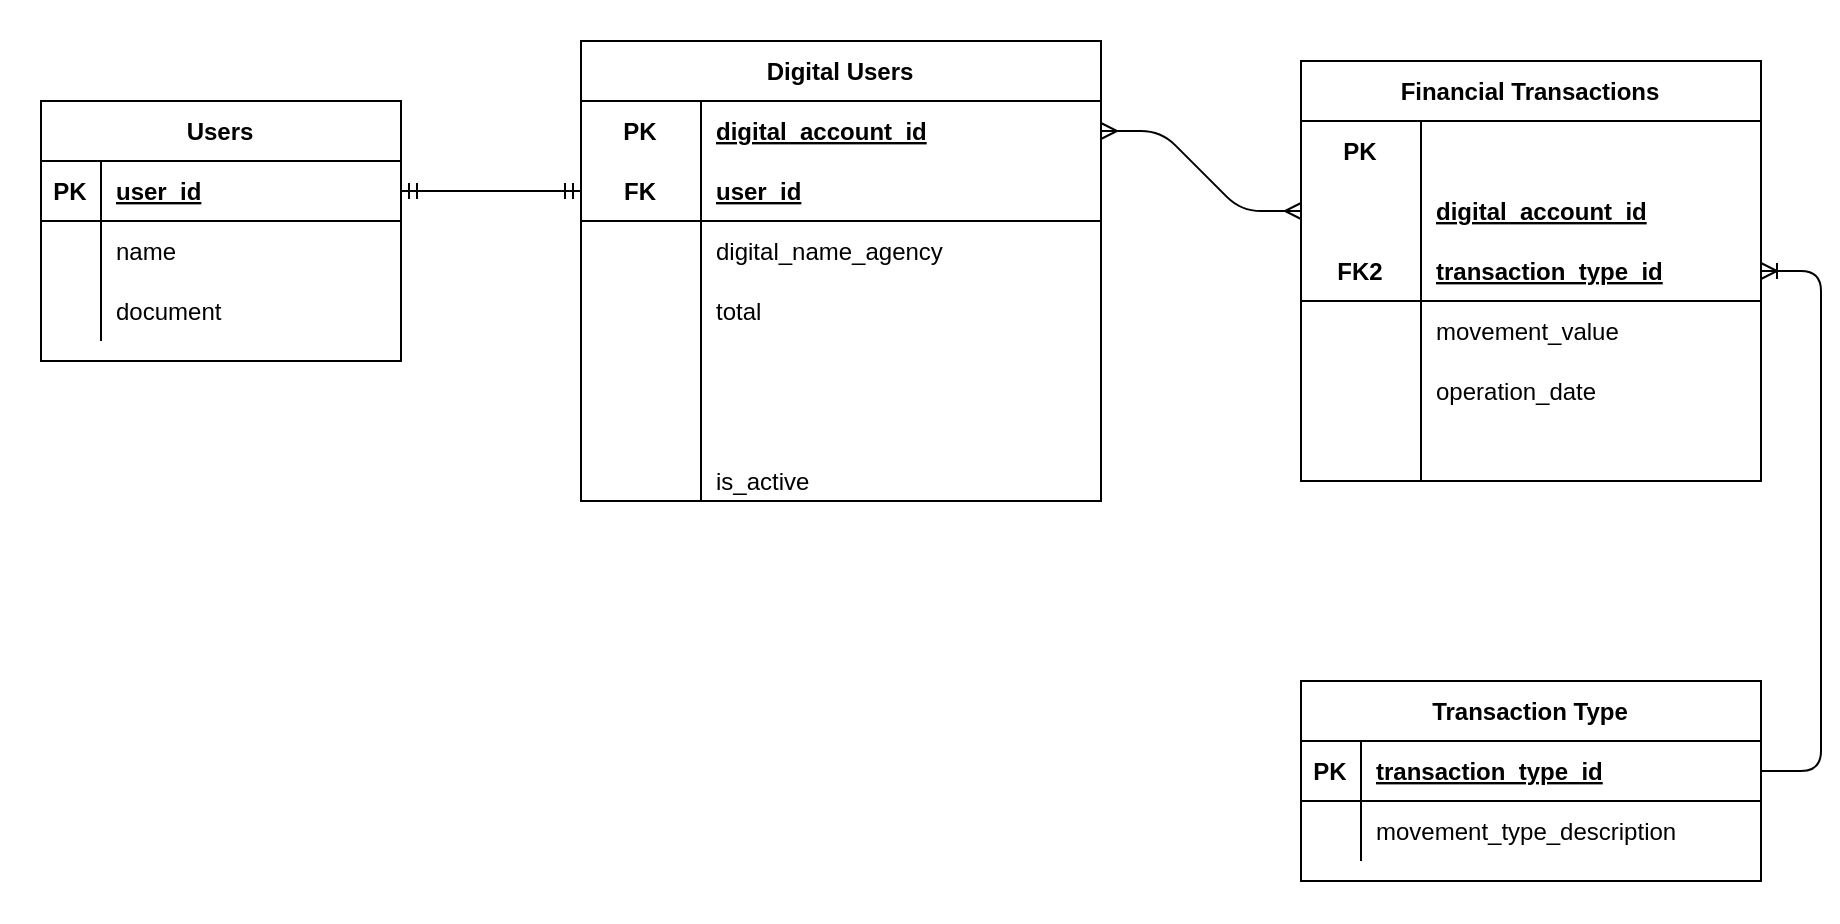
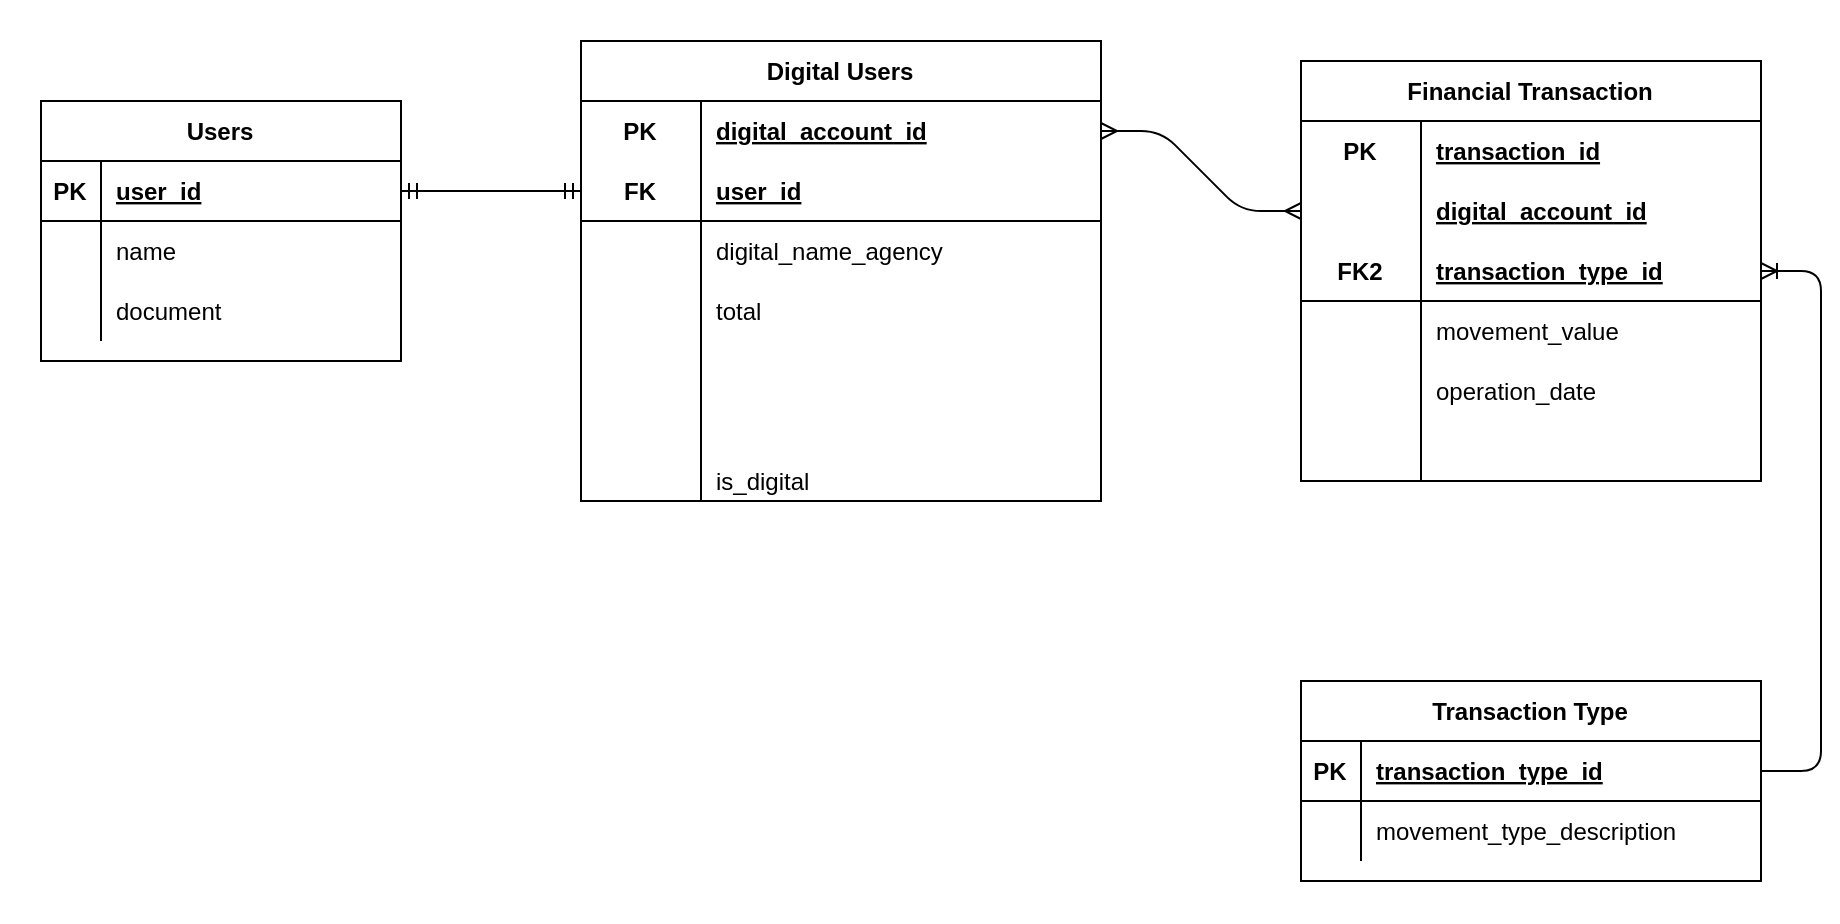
(1530, 92) -> (1530, 92)
none -> (1591, 151)
(770, 482) -> (771, 482)
